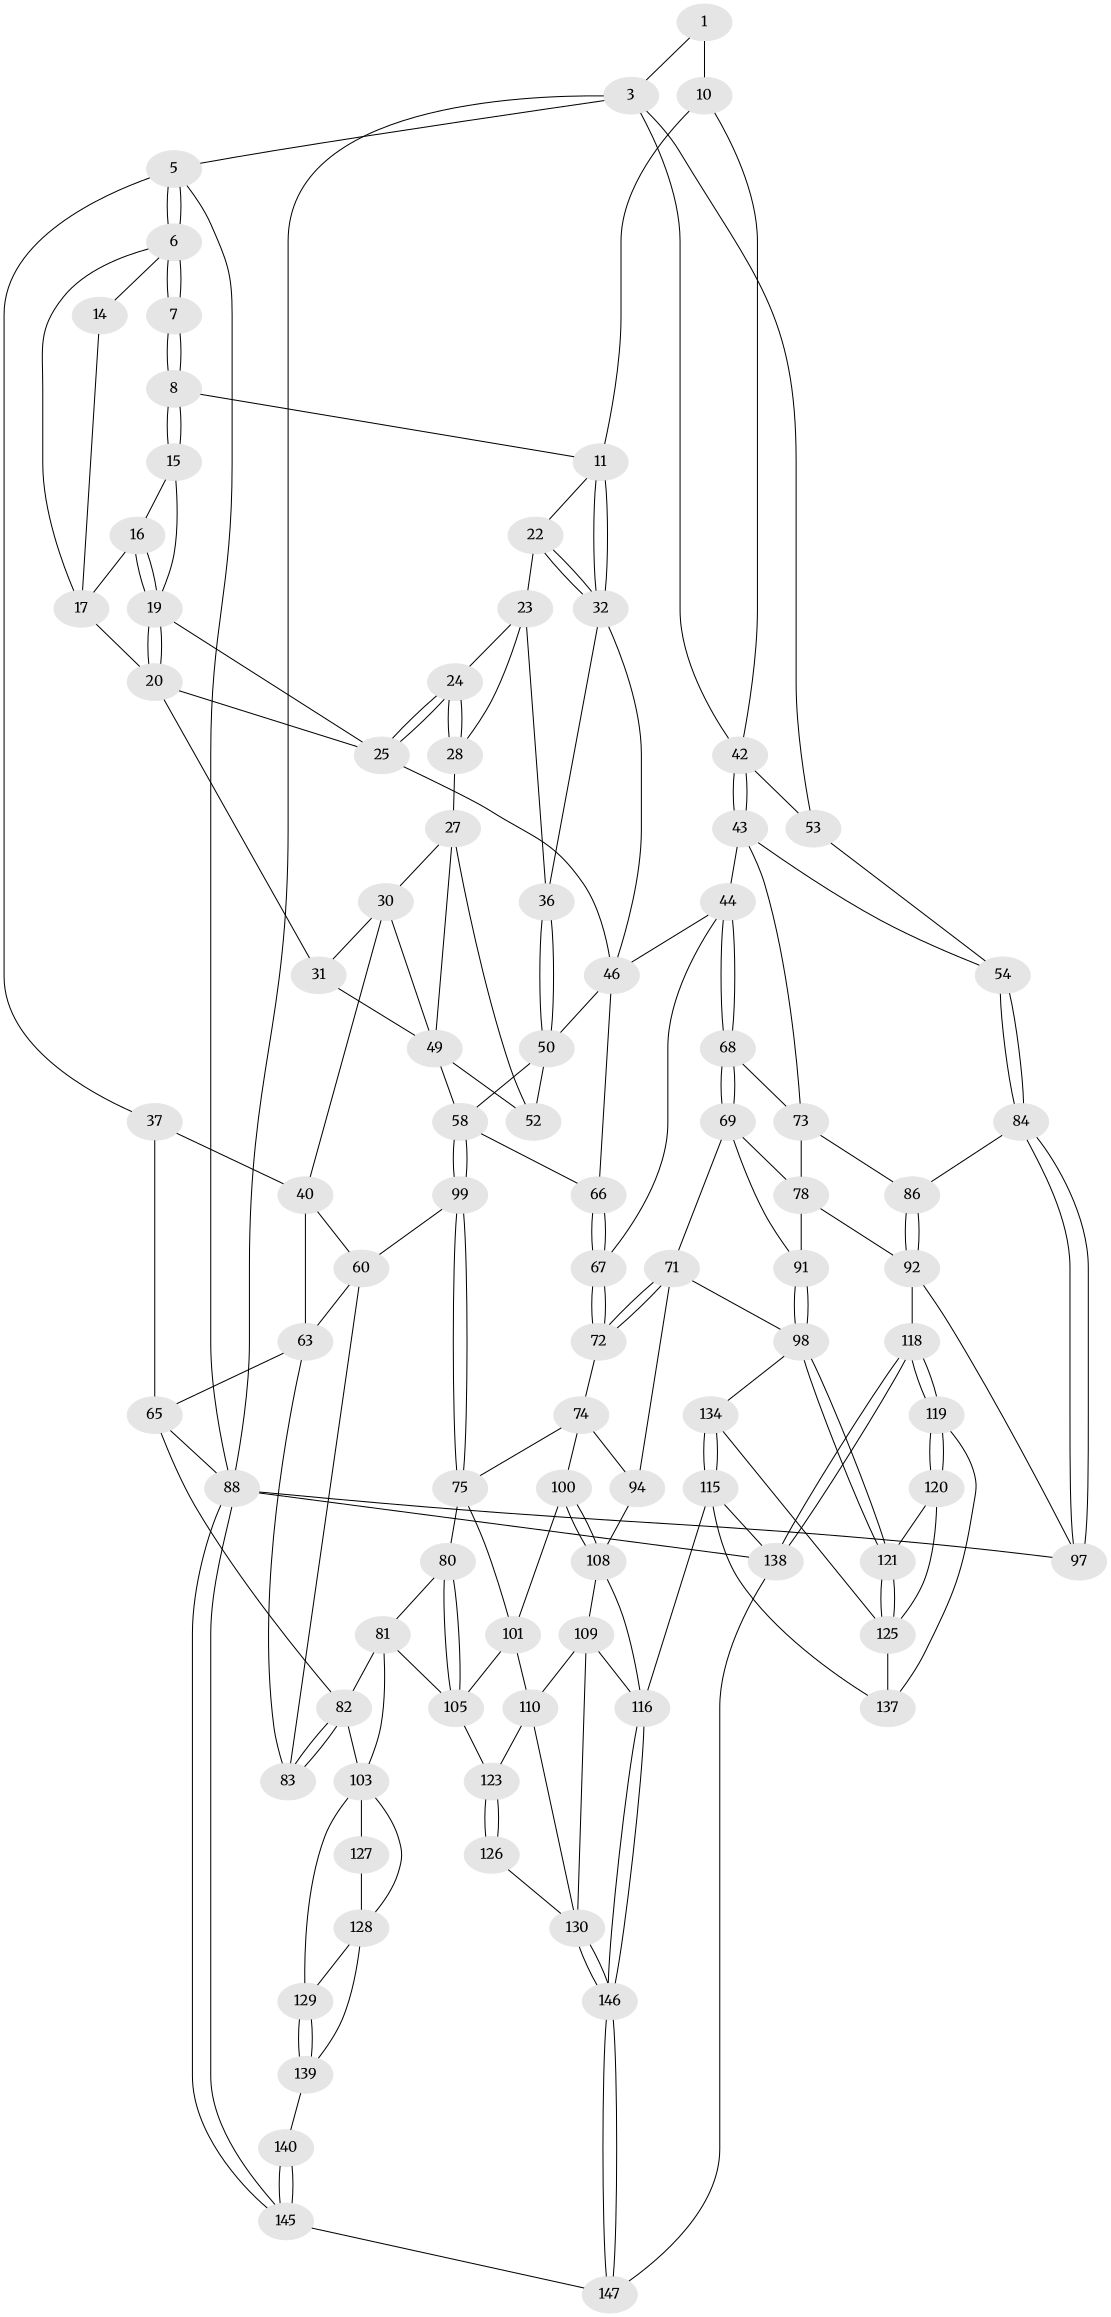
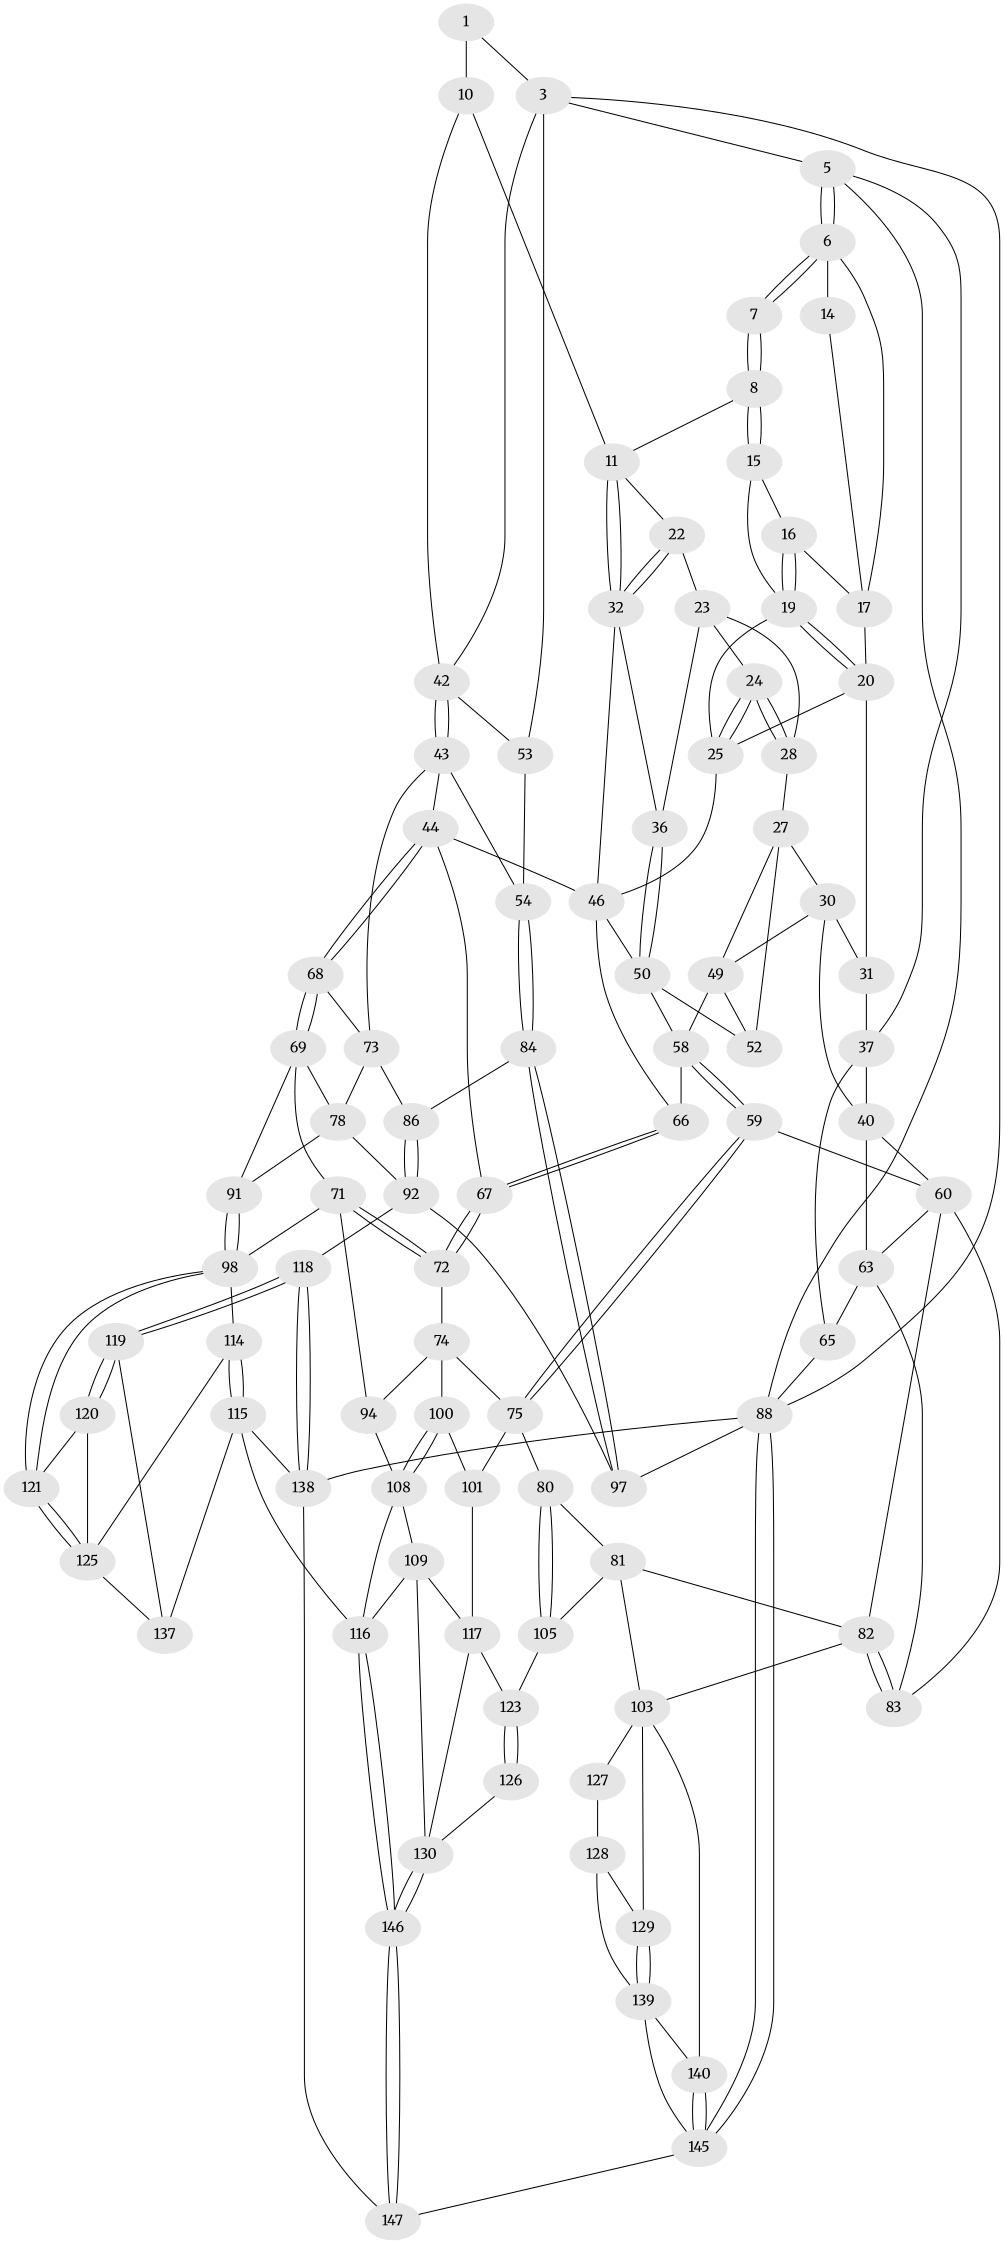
(377, 1012) -> (866, 1012)
(460, 1195) -> (754, 1122)
(711, 1415) -> (234, 1342)
(236, 1569) -> (905, 1415)
(485, 1672) -> none
(530, 1708) -> (472, 1635)
(402, 1855) -> (699, 1886)
none -> (658, 2079)
